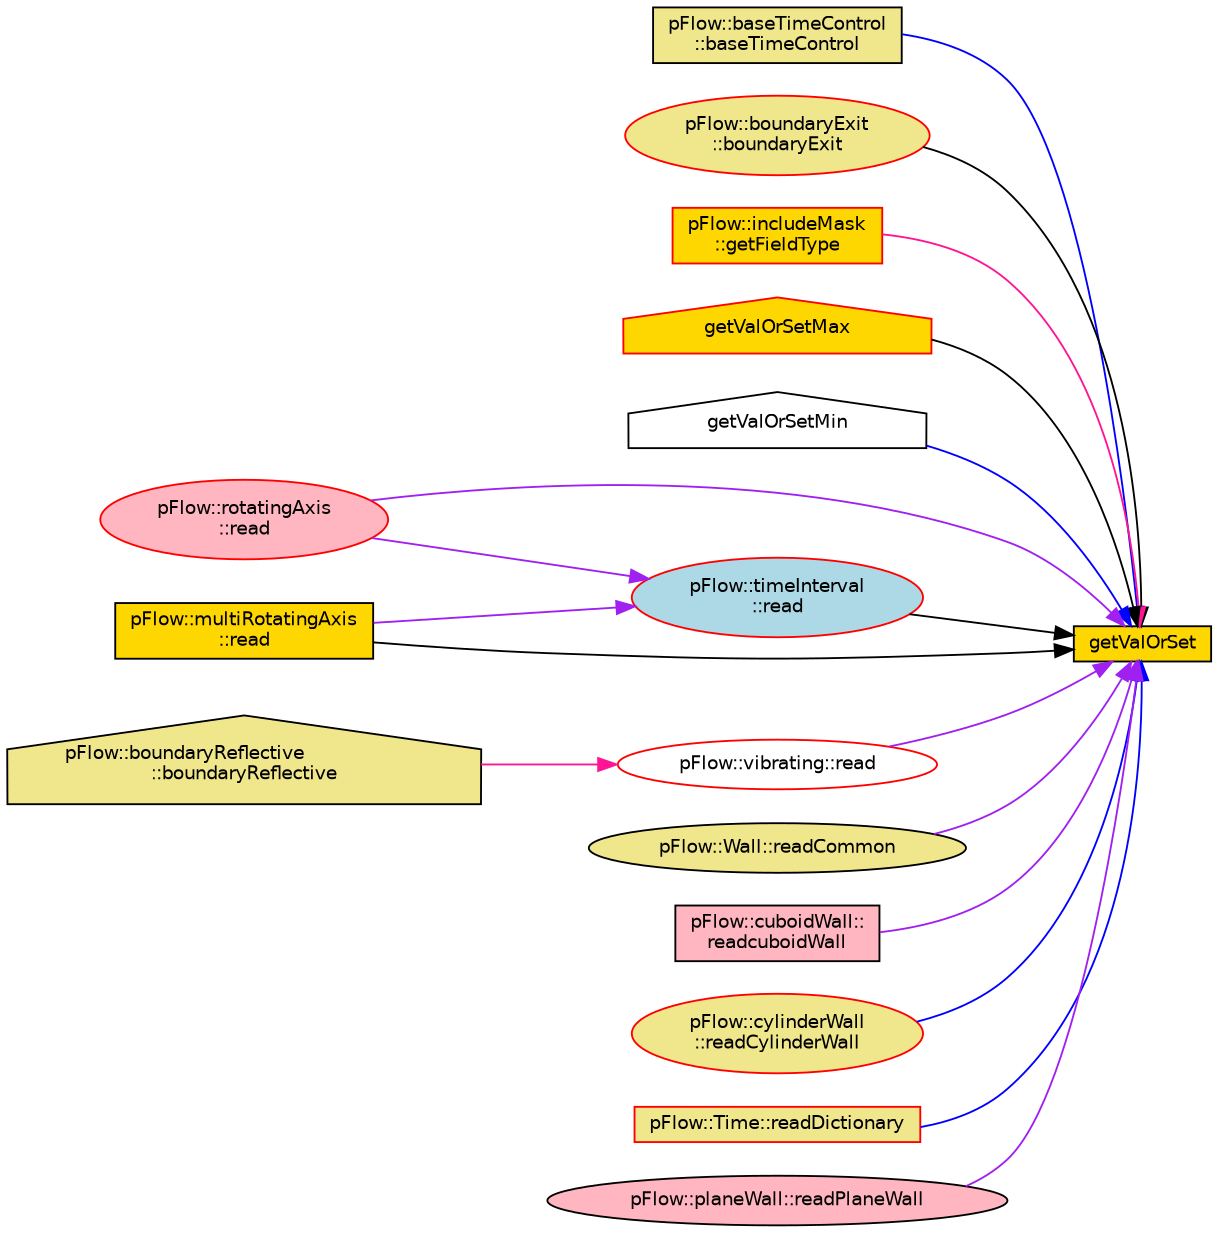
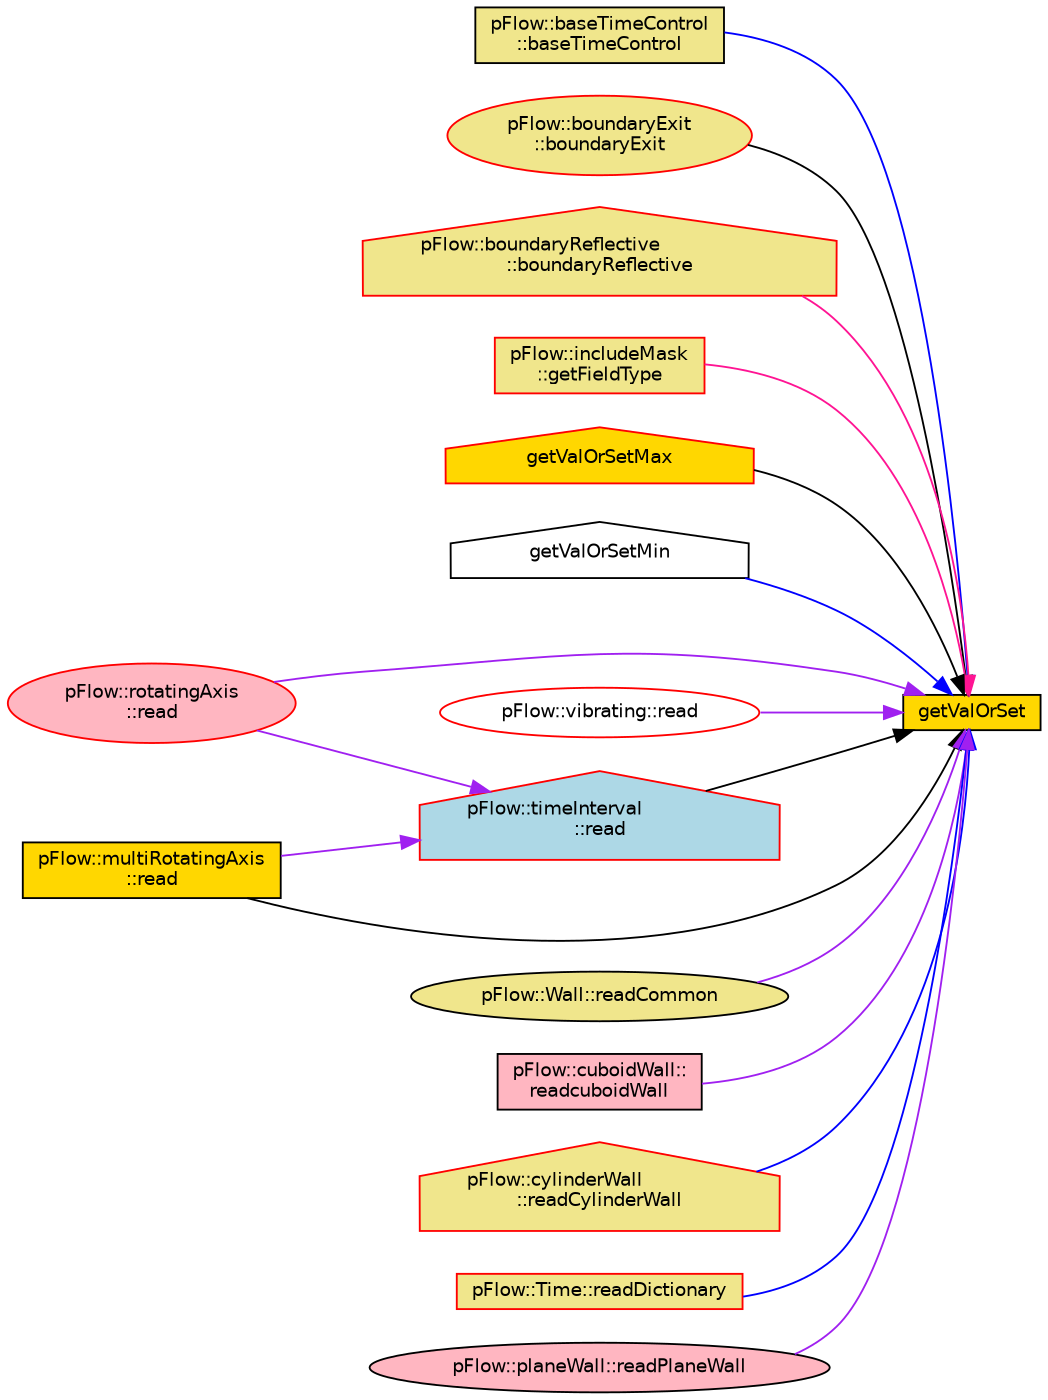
(777, 236) -> (600, 366)
(777, 597) -> (600, 820)
(244, 764) -> (600, 256)
(540, 764) -> (913, 436)
(777, 1034) -> (600, 1191)
